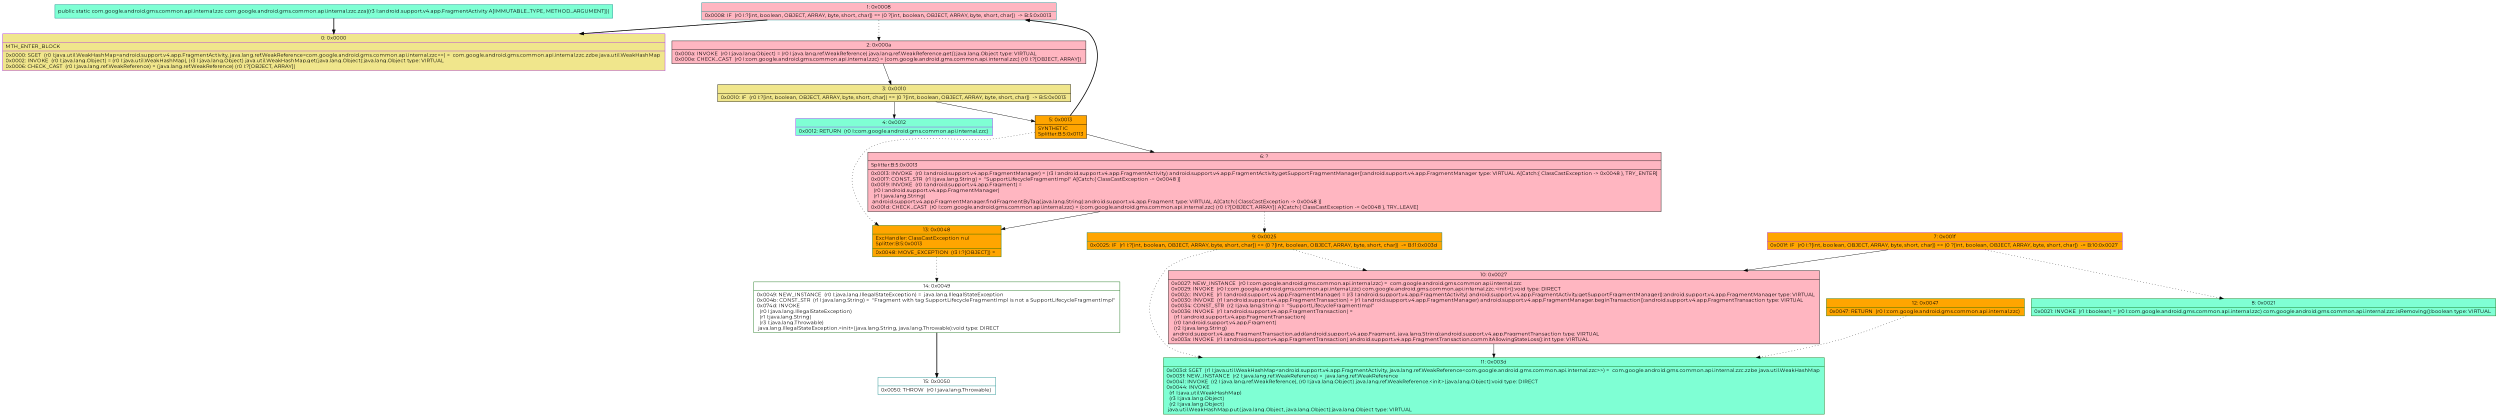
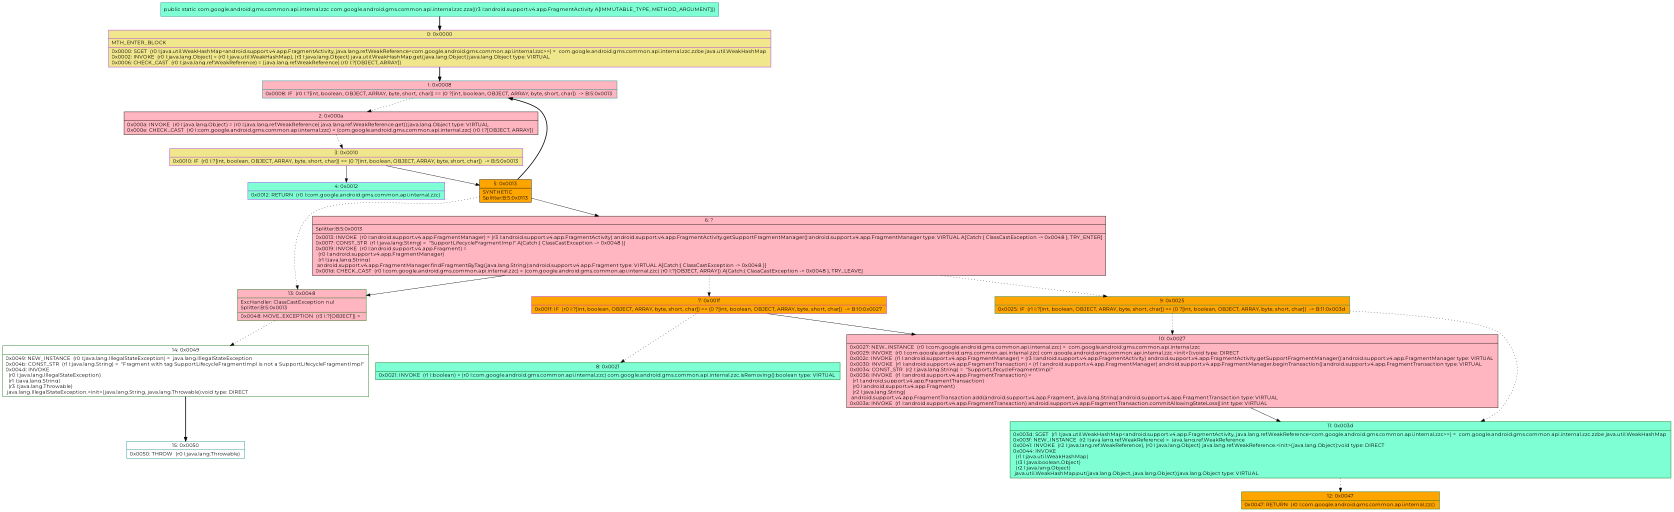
(675, 27) -> (440, 72)
(886, 72) -> (339, 140)
(894, 93) -> (346, 157)
(937, 241) -> (302, 305)
none -> (709, 284)
(780, 306) -> (29, 370)
(1834, 341) -> (1341, 483)
(1195, 398) -> (1047, 462)
